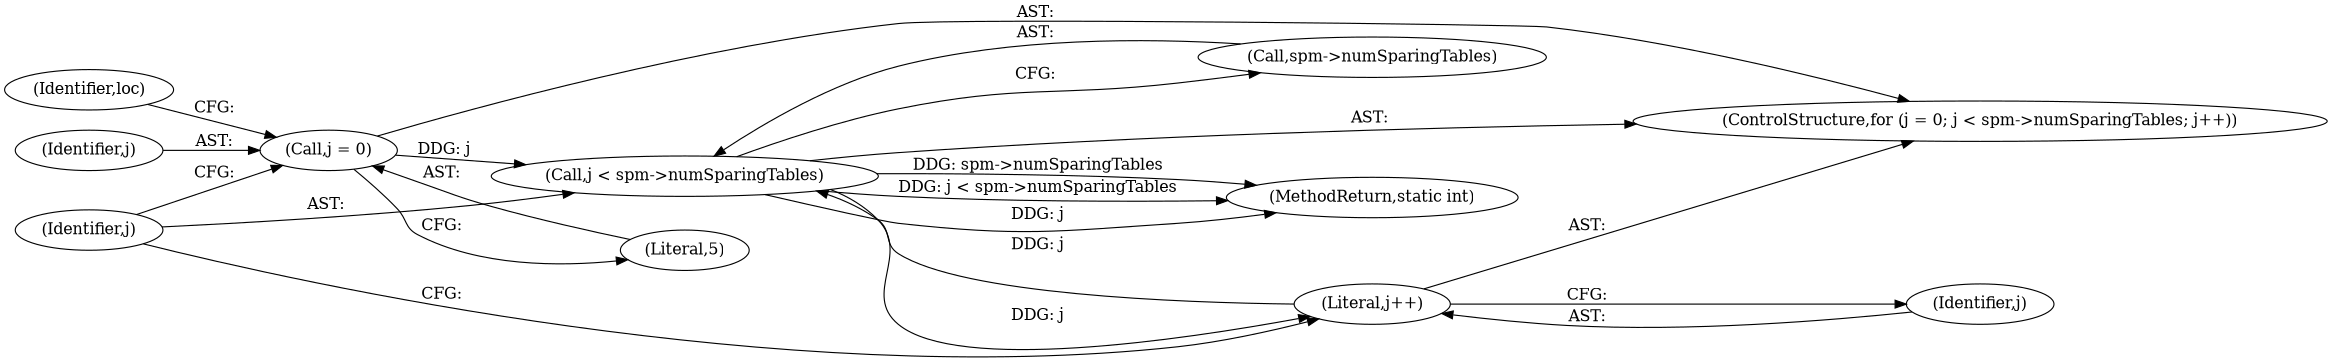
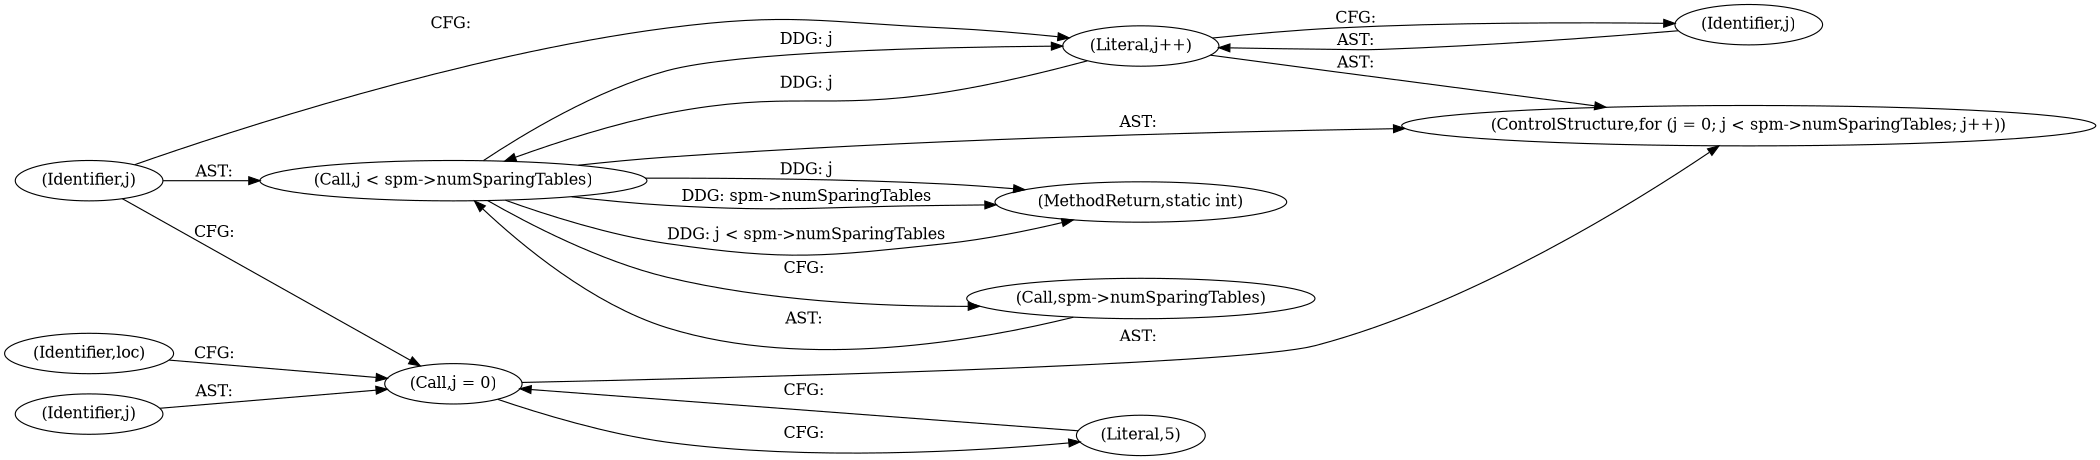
(455, 160) -> none
(444, 173) -> (807, 391)
